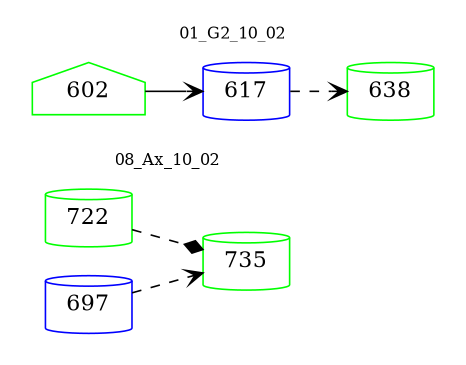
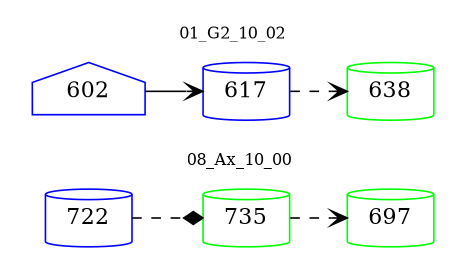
(89, 91) -> (89, 91)
(168, 161) -> (240, 161)
(89, 218) -> (89, 218)
(160, 285) -> (311, 218)
(89, 305) -> (391, 218)
